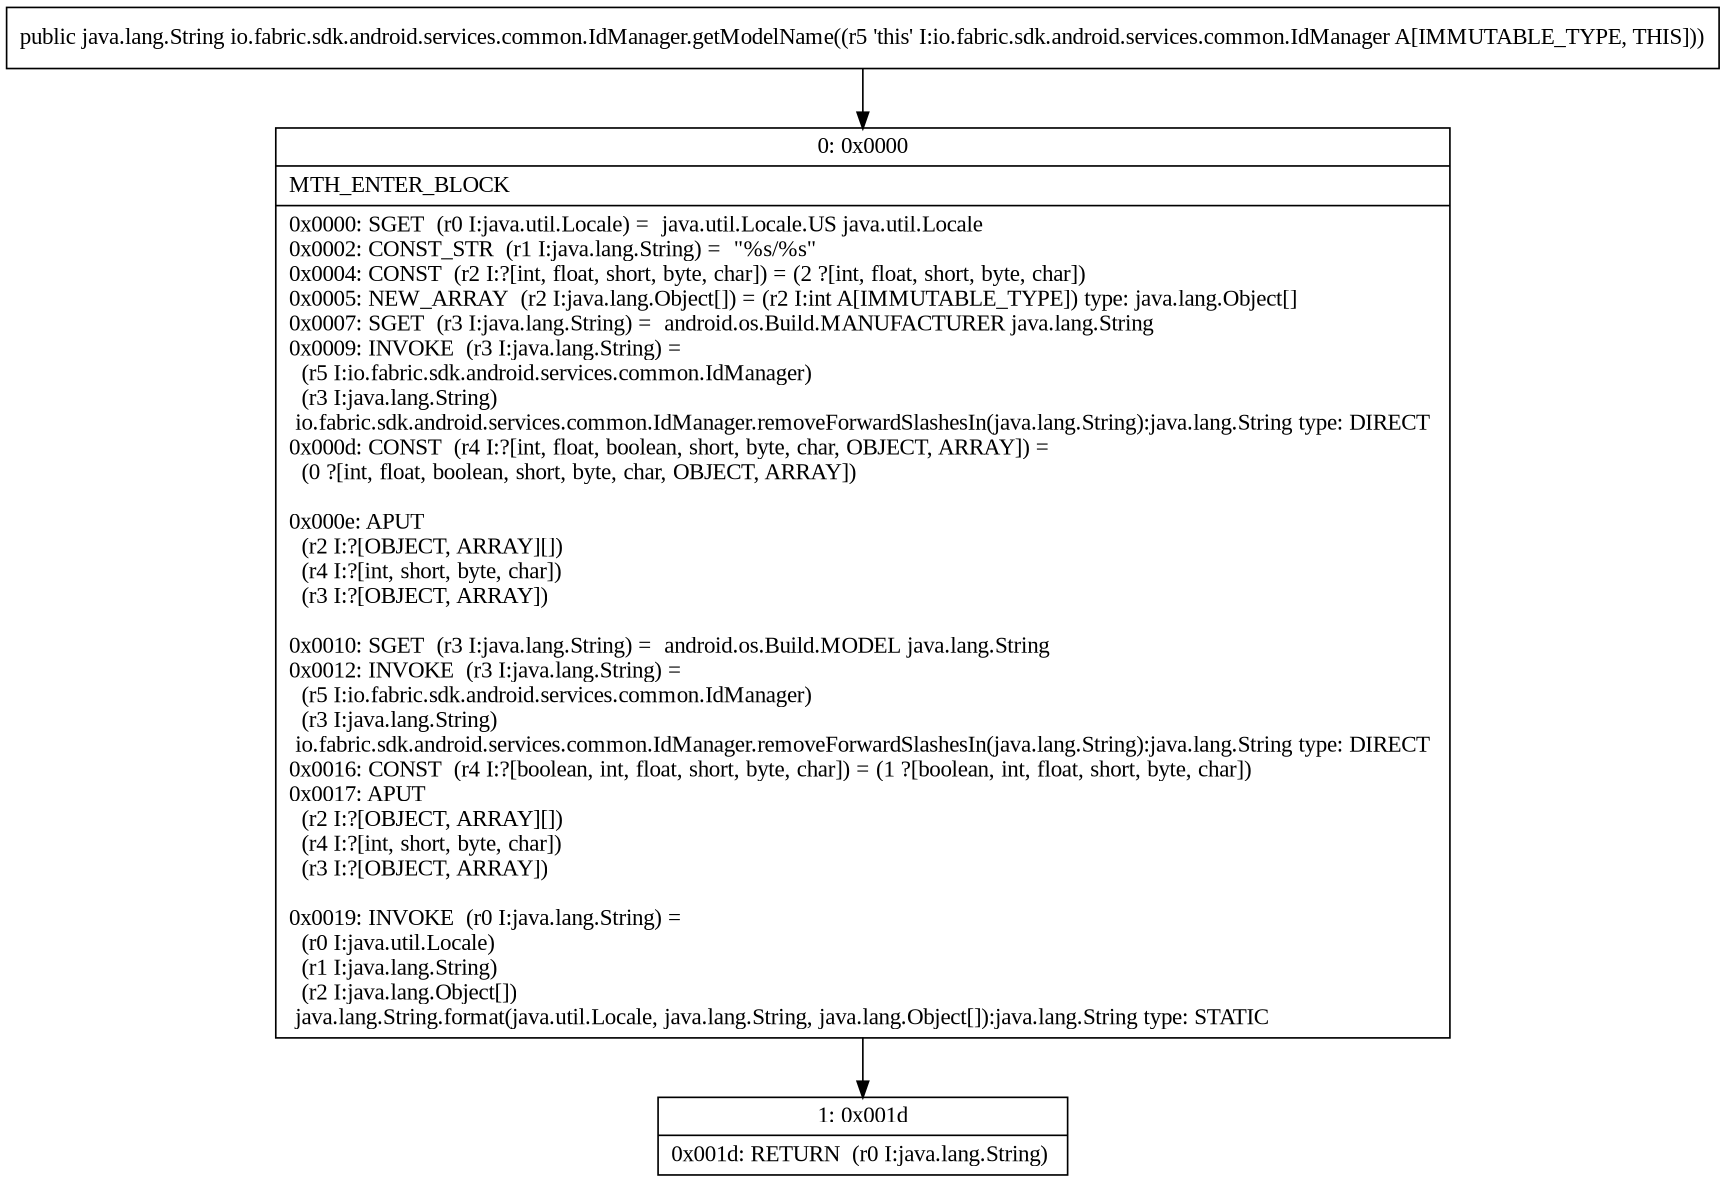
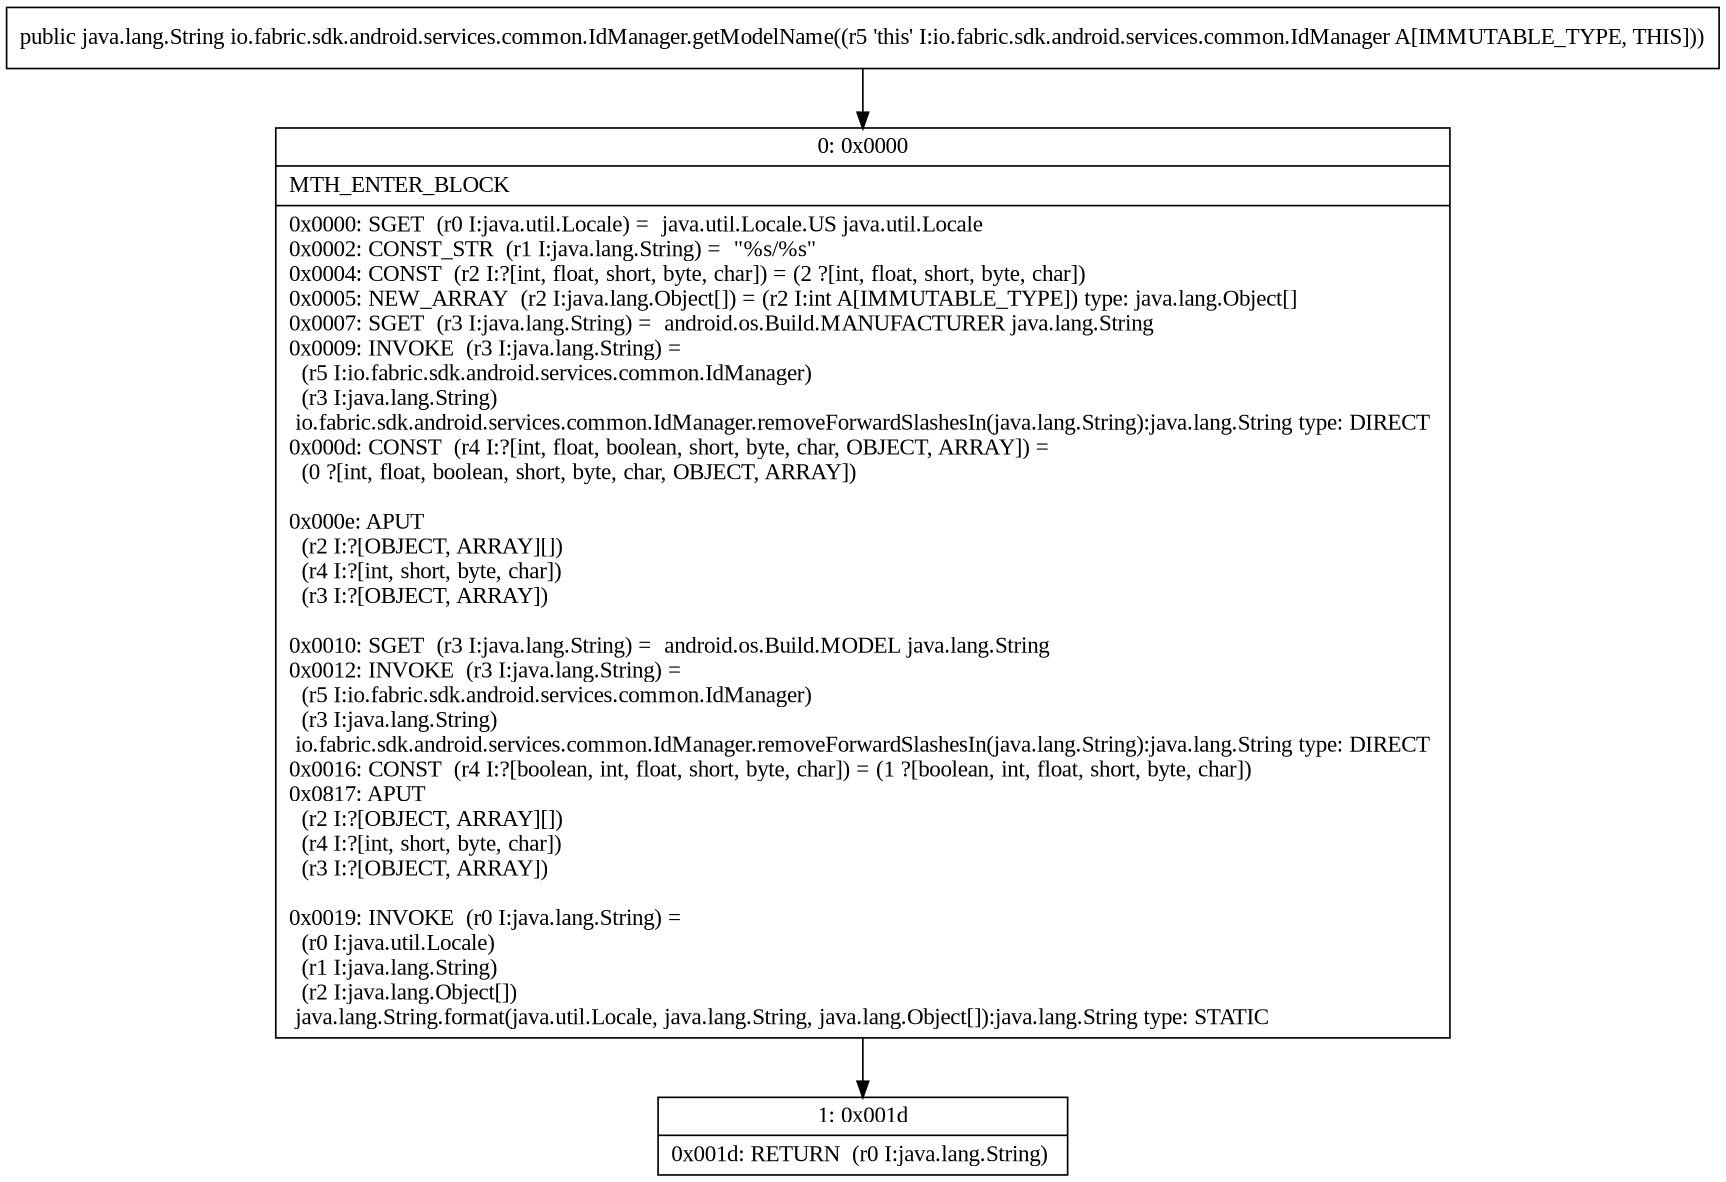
(364, 794) -> (364, 794)
